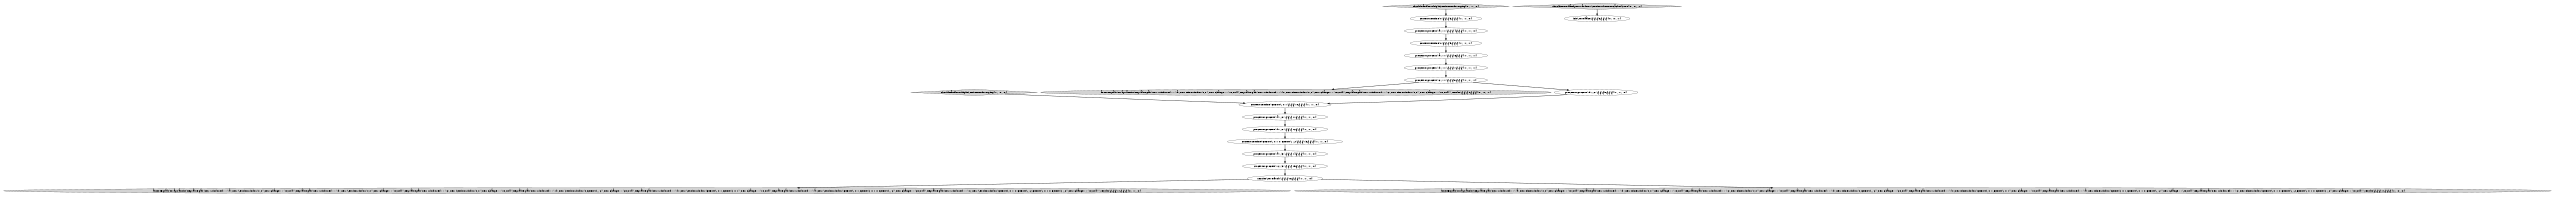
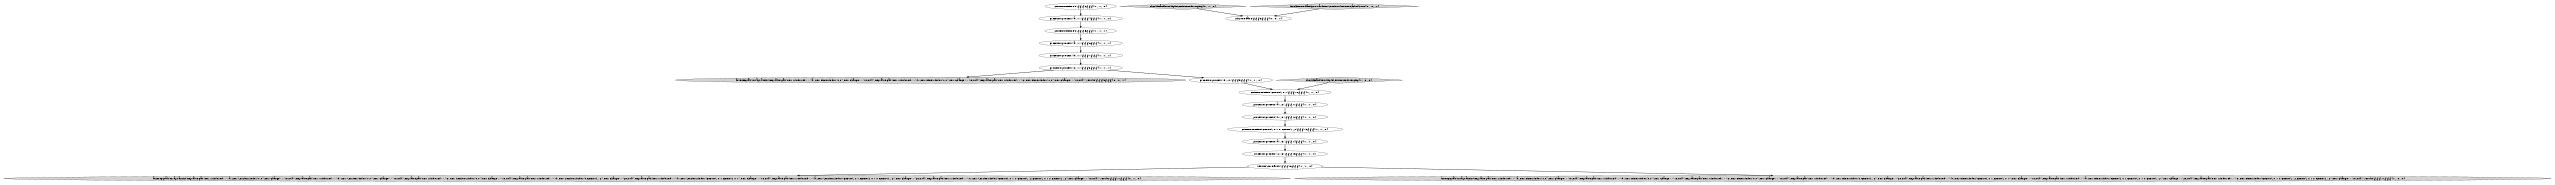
(1446, 12) -> (1219, 12)
